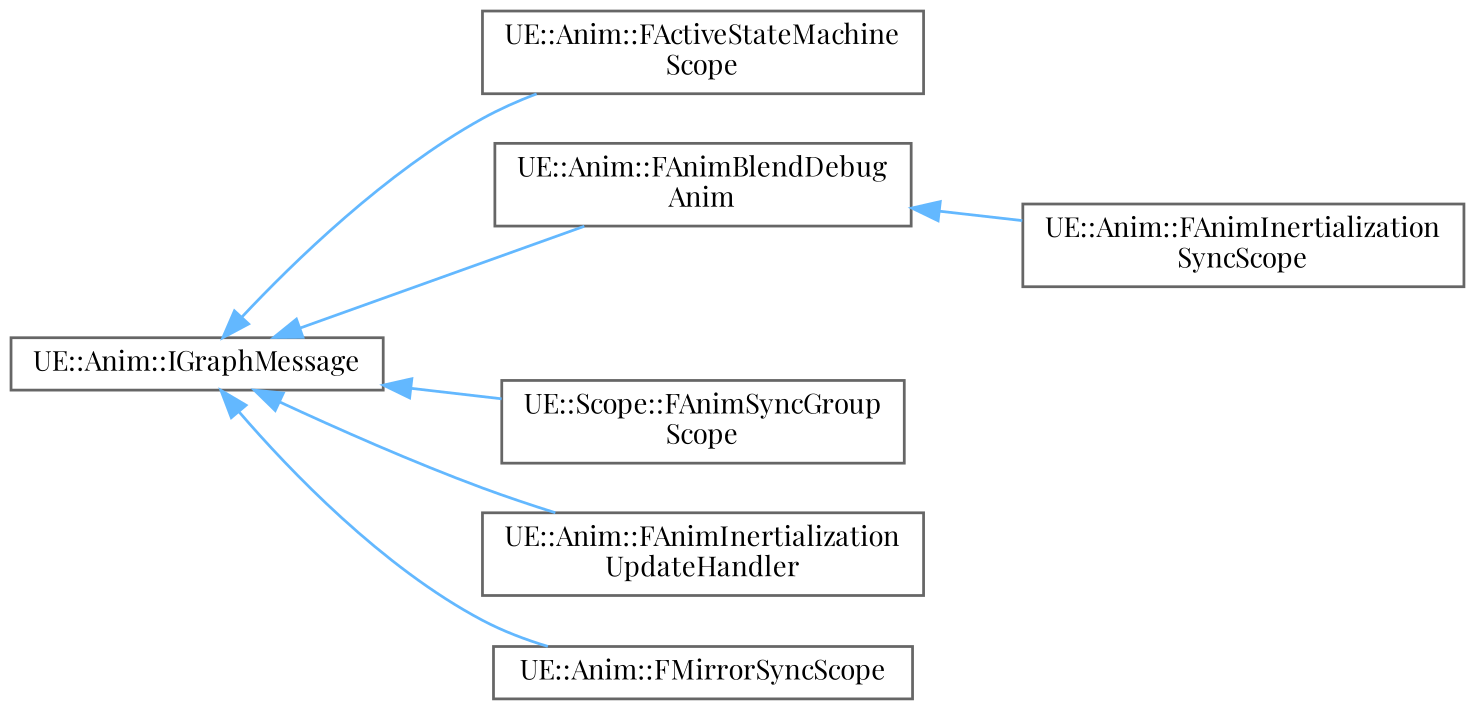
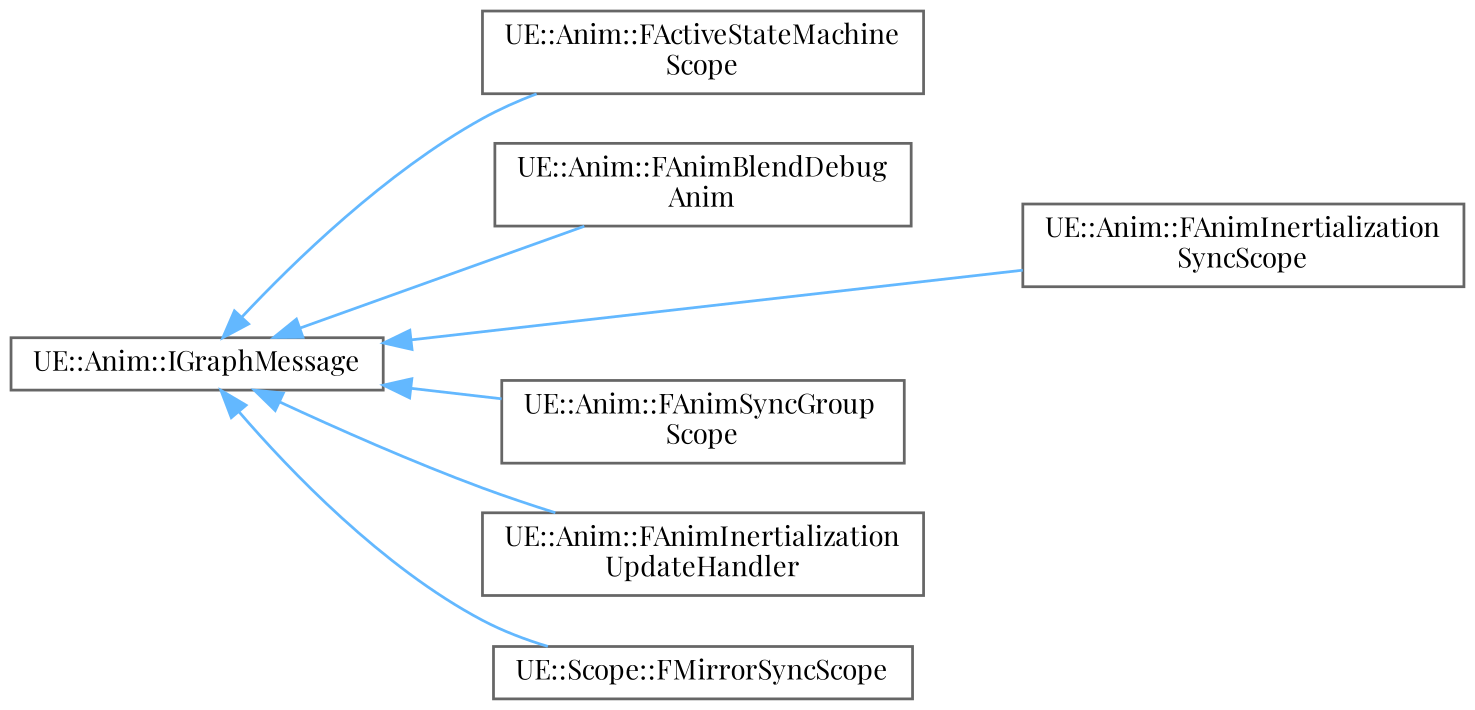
(981, 216) -> (717, 305)
(703, 422) -> (703, 422)
(703, 673) -> (703, 673)
